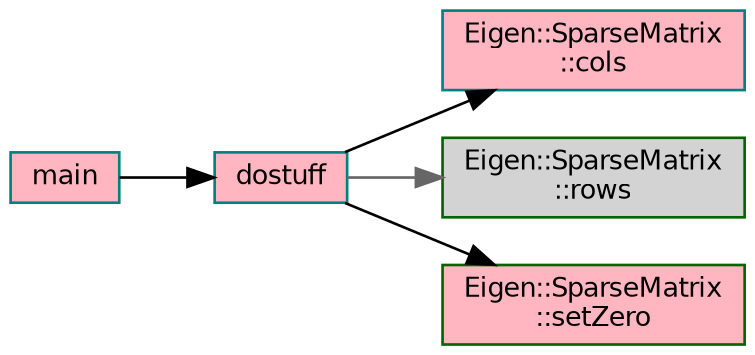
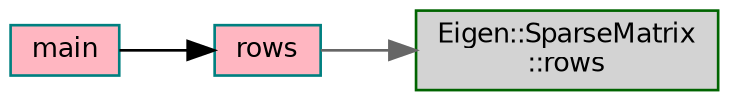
(594, 50) -> none
(281, 178) -> (268, 50)
(594, 305) -> none
